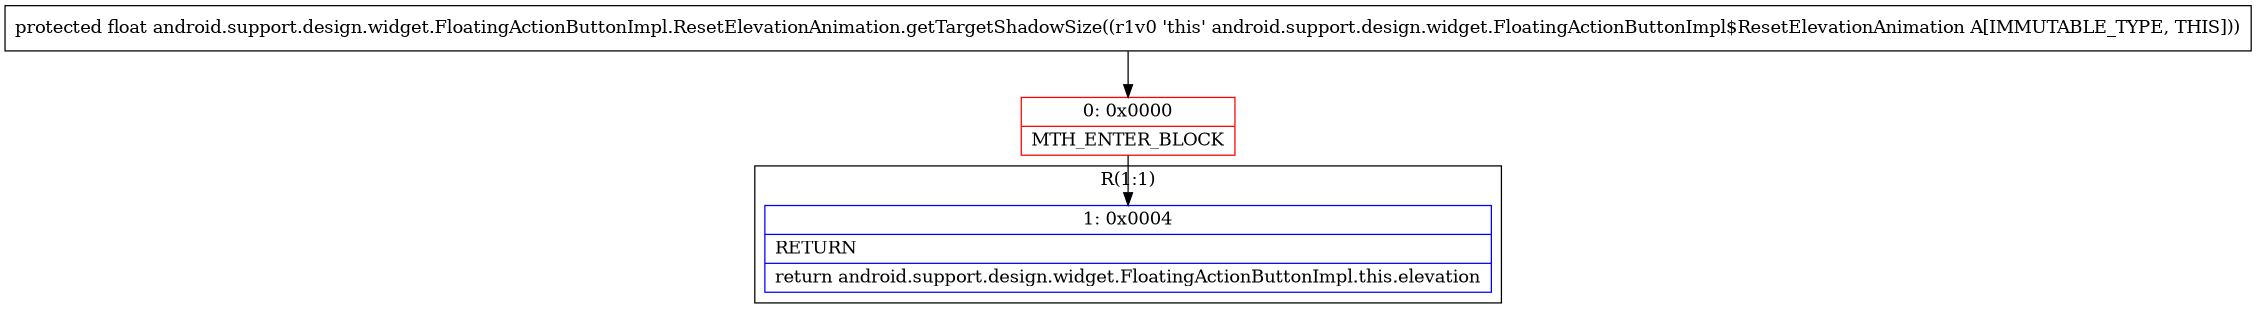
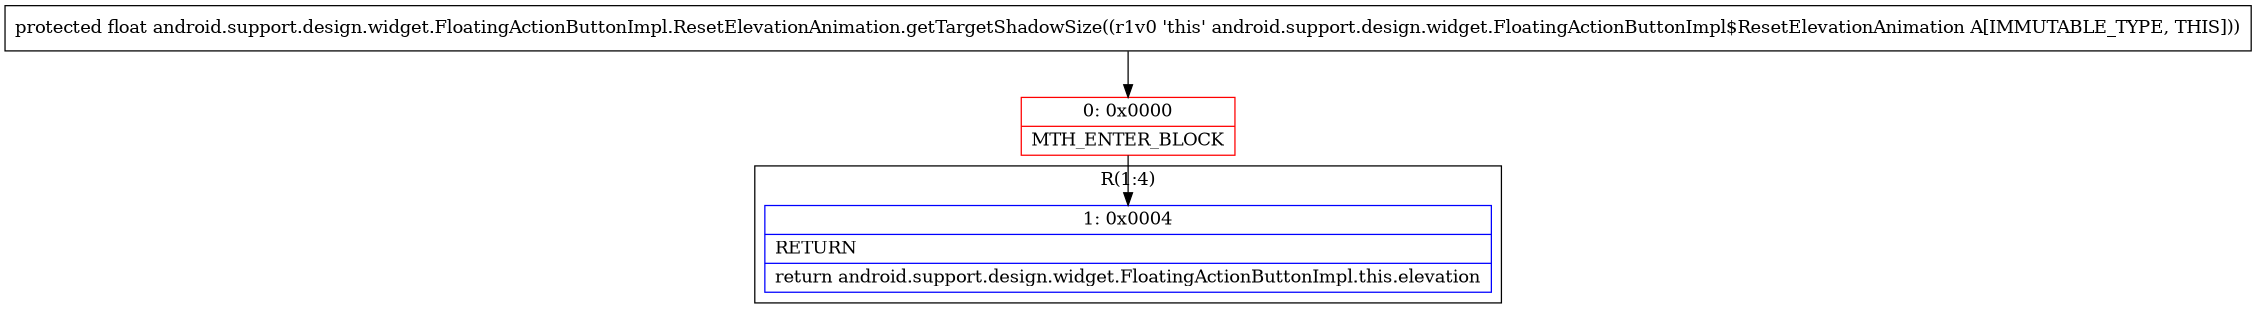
(1128, 180) -> (1128, 180)
